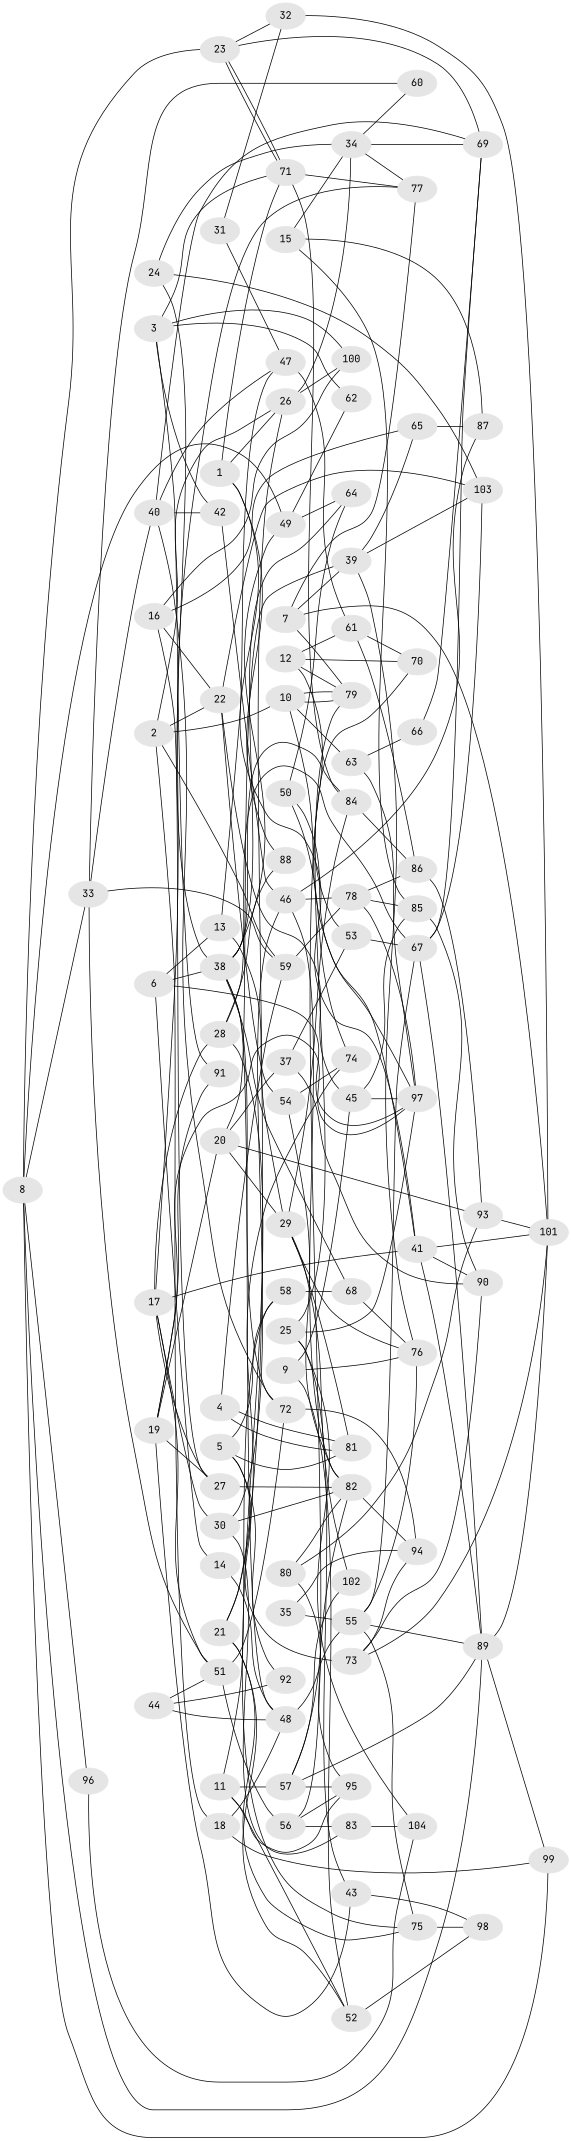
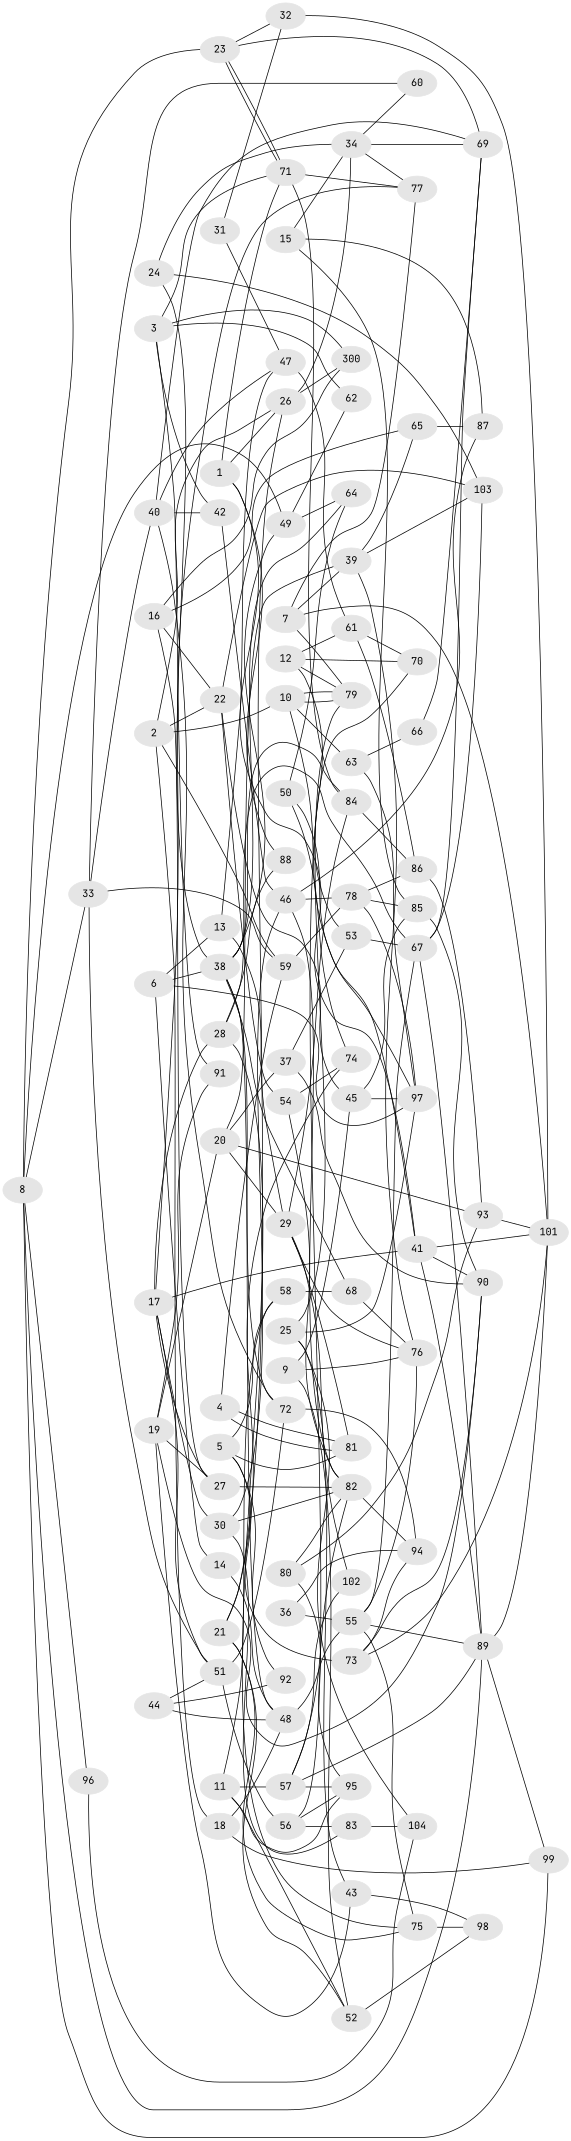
(351, 359) -> (351, 359)
(208, 1112) -> (365, 1709)
(286, 1613) -> (286, 1613)
